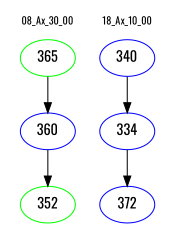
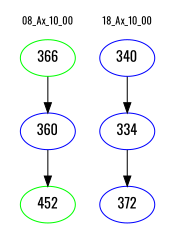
(48, 22) -> (48, 22)
(48, 58) -> (48, 58)
(48, 205) -> (48, 205)
